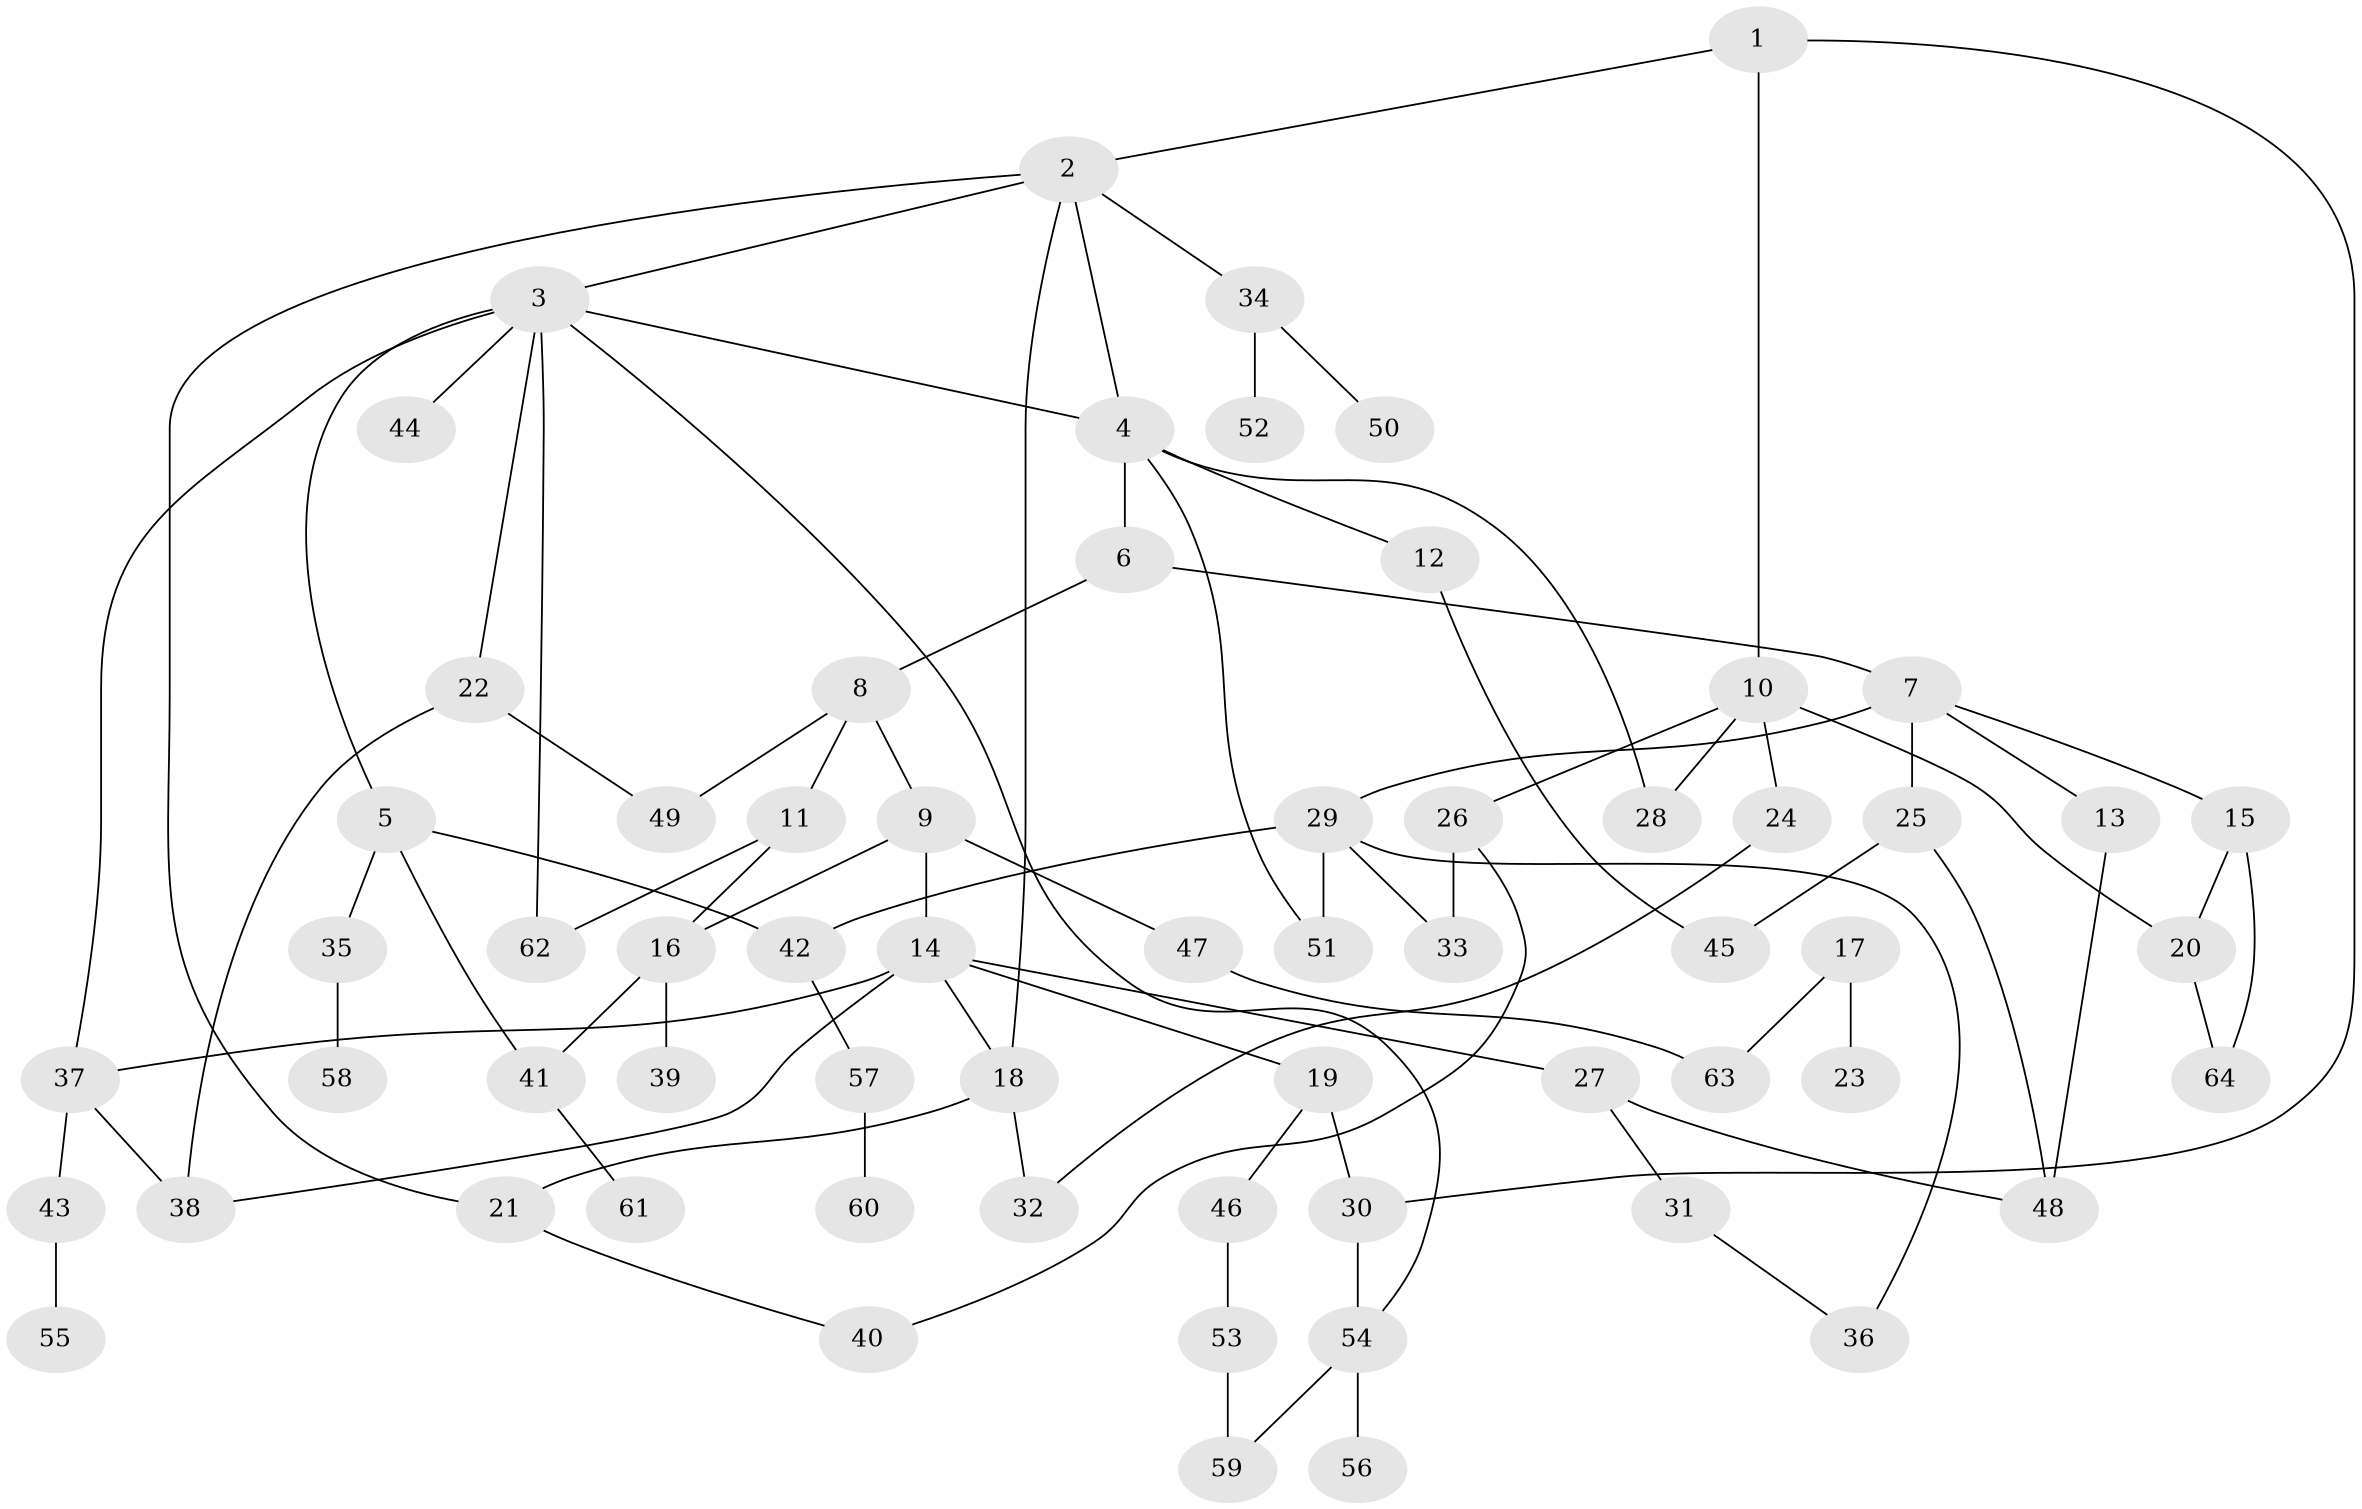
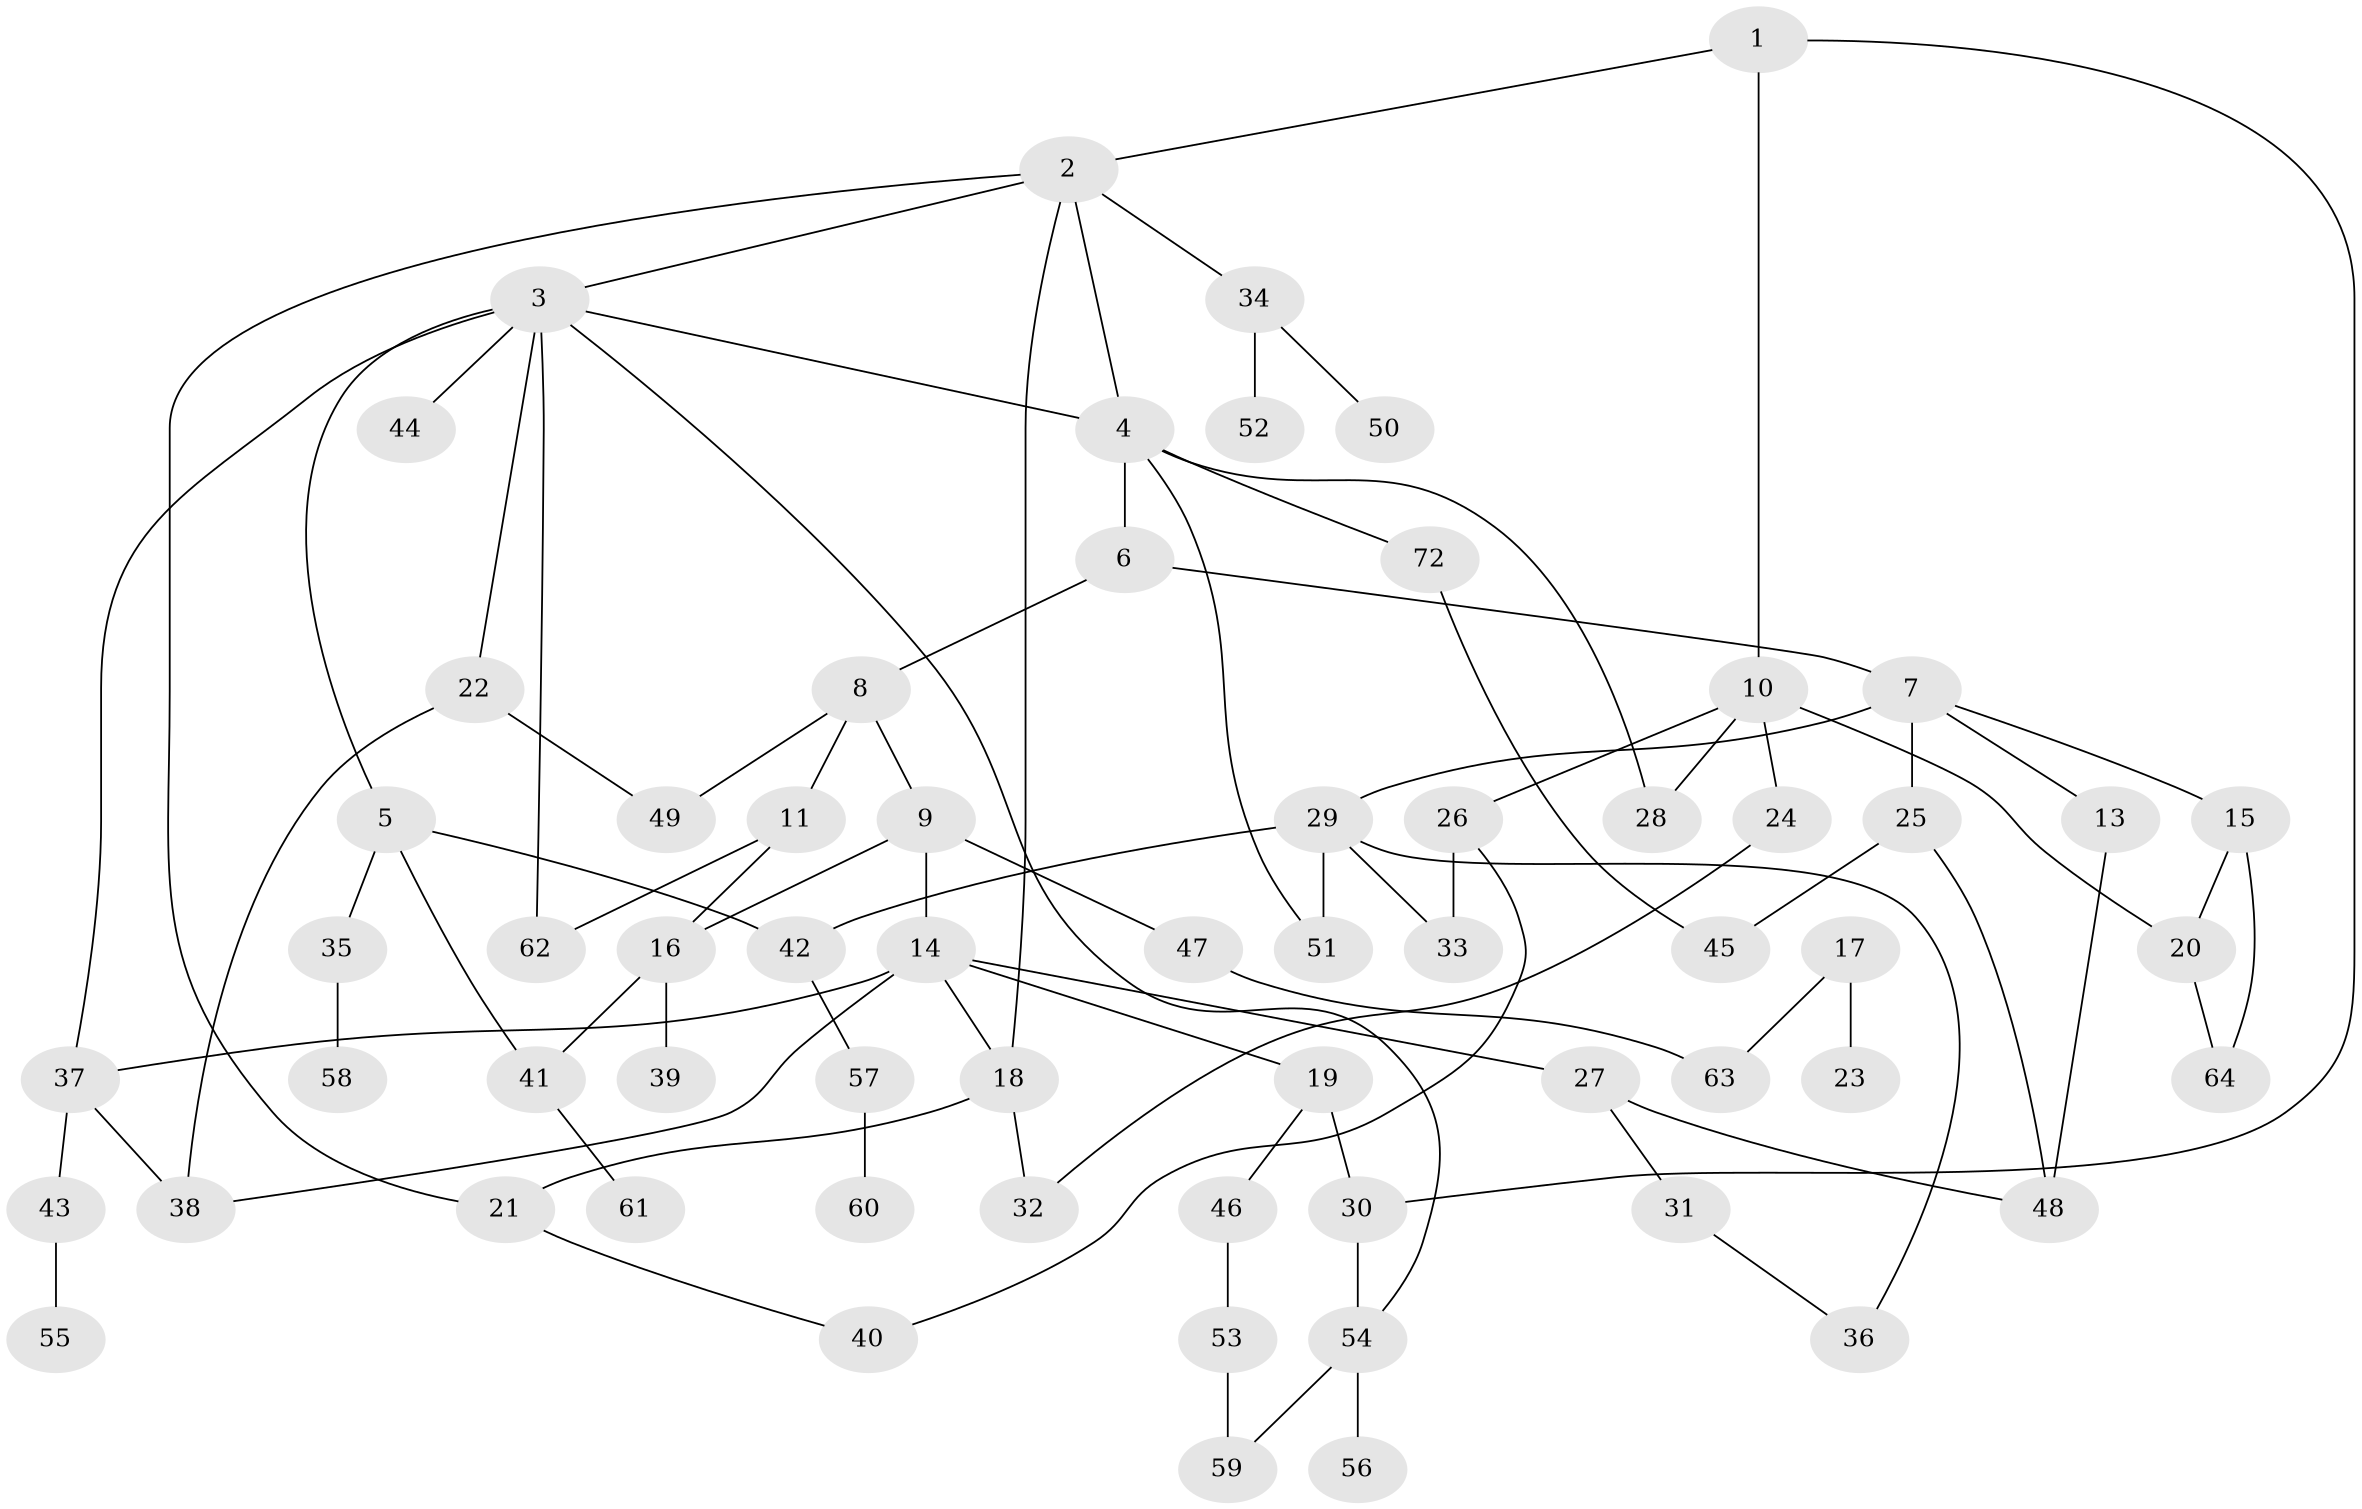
(1430, 560) -> (1430, 560)
